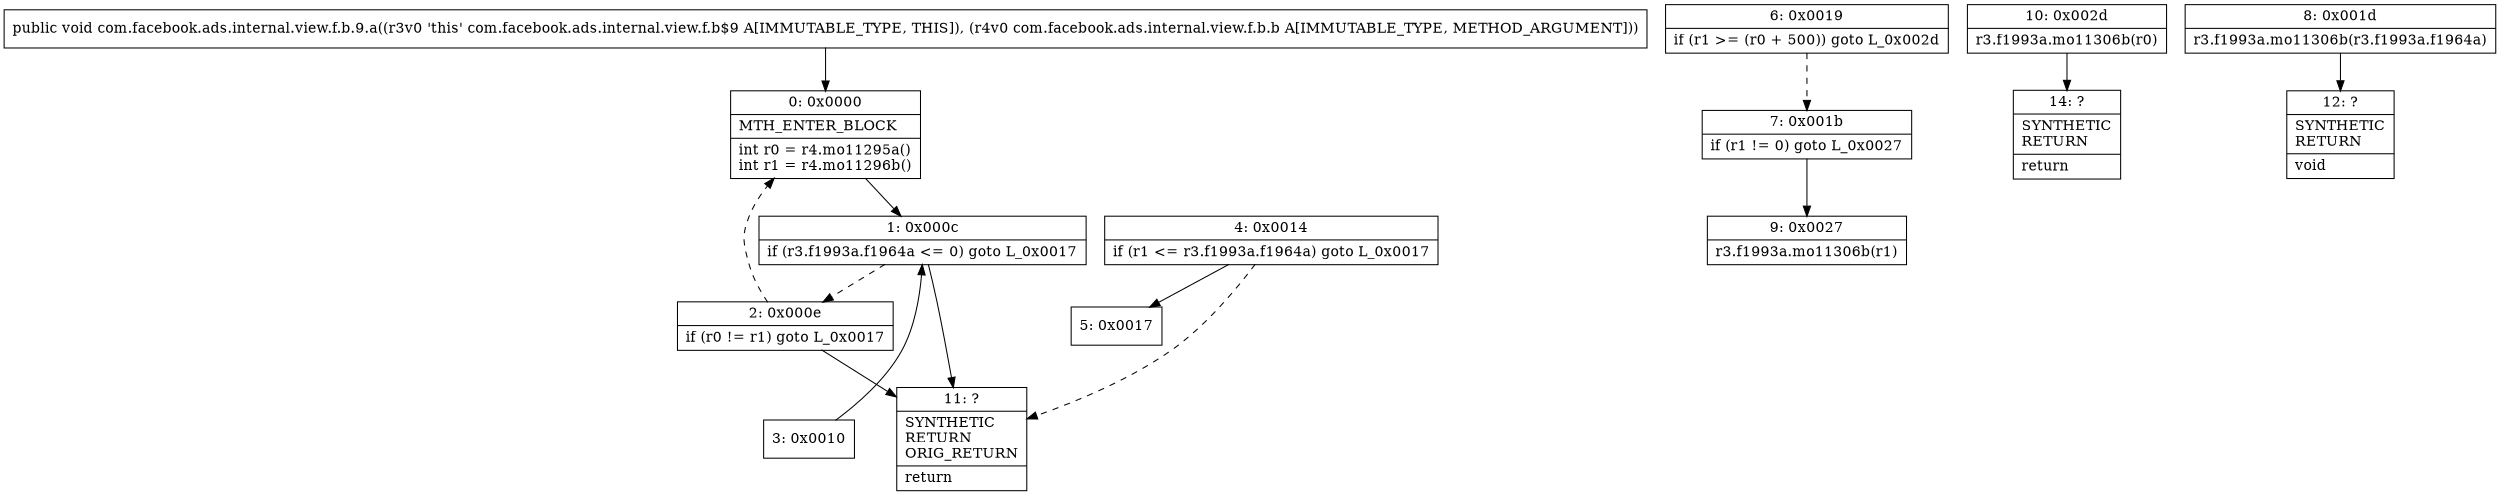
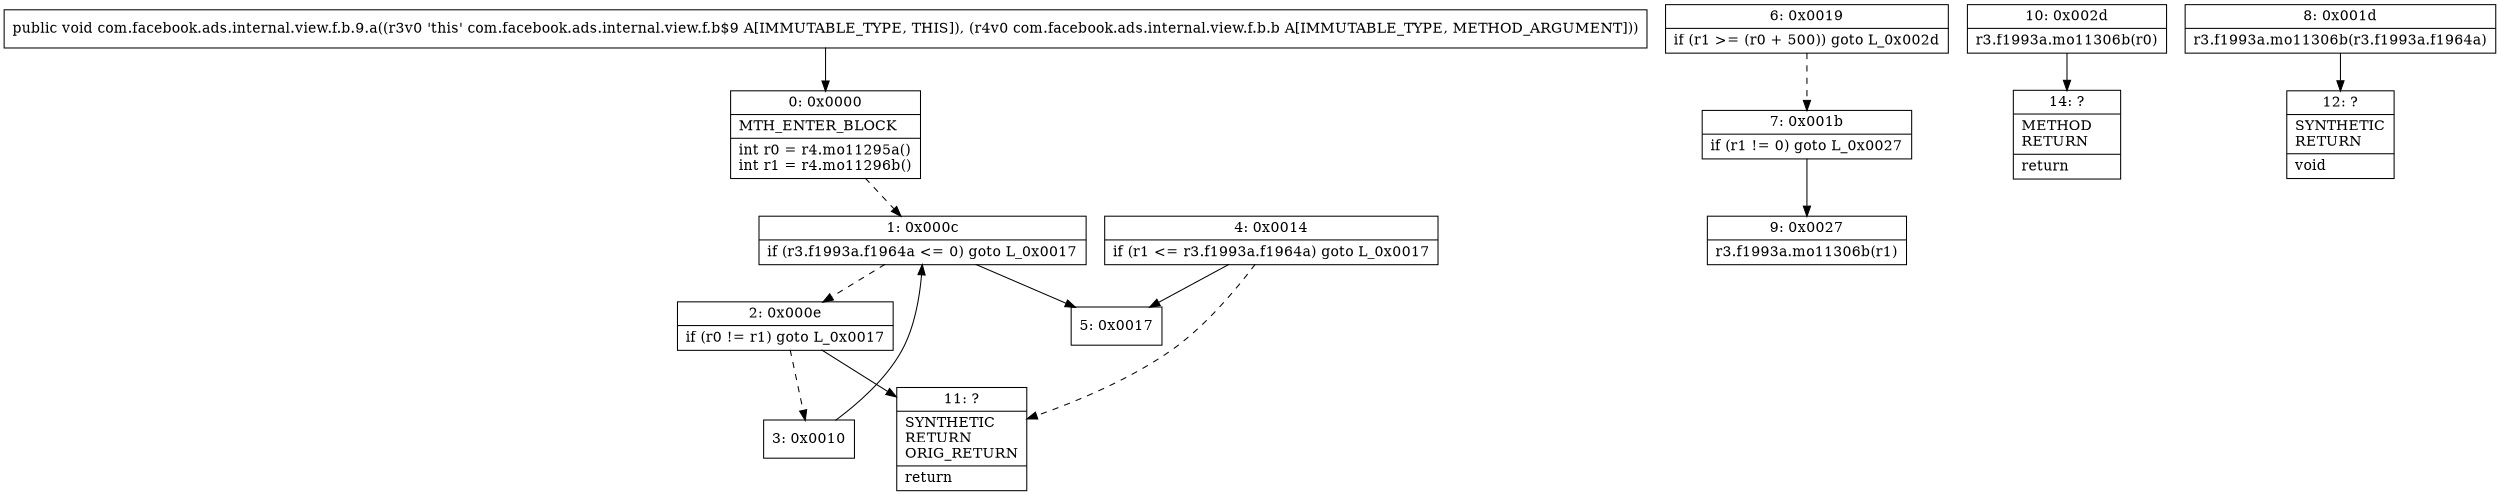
(2067, 126) -> (2057, 126)
(880, 193) -> (880, 193)
(744, 244) -> (797, 380)
(941, 321) -> (1021, 284)
